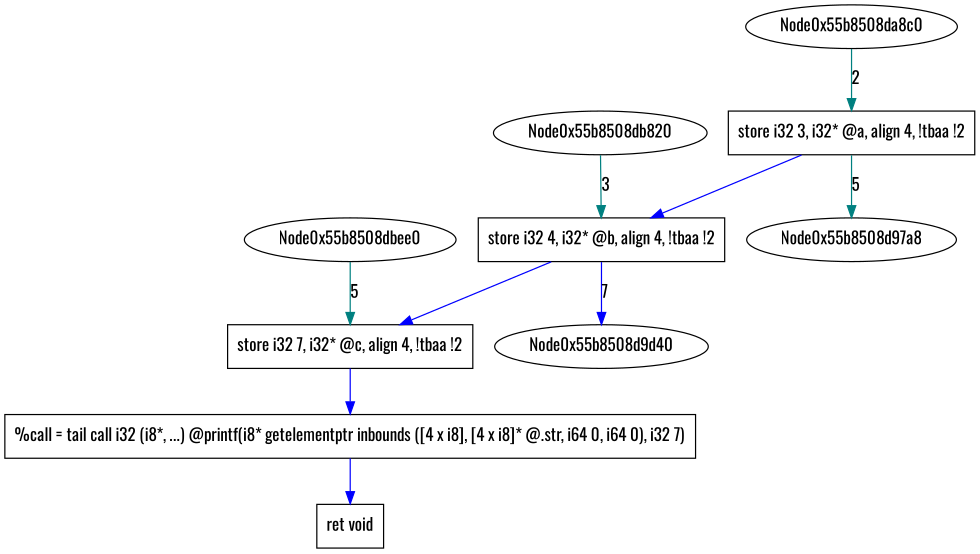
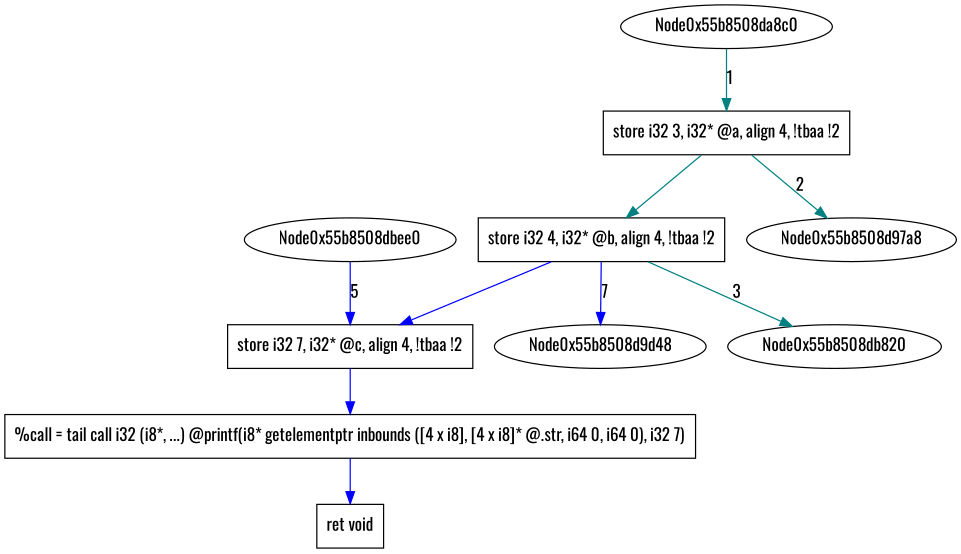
(856, 80) -> (730, 80)
(601, 180) -> (714, 292)
(732, 184) -> (669, 182)
(856, 186) -> (800, 186)
(350, 287) -> (350, 287)
(601, 347) -> (600, 347)
